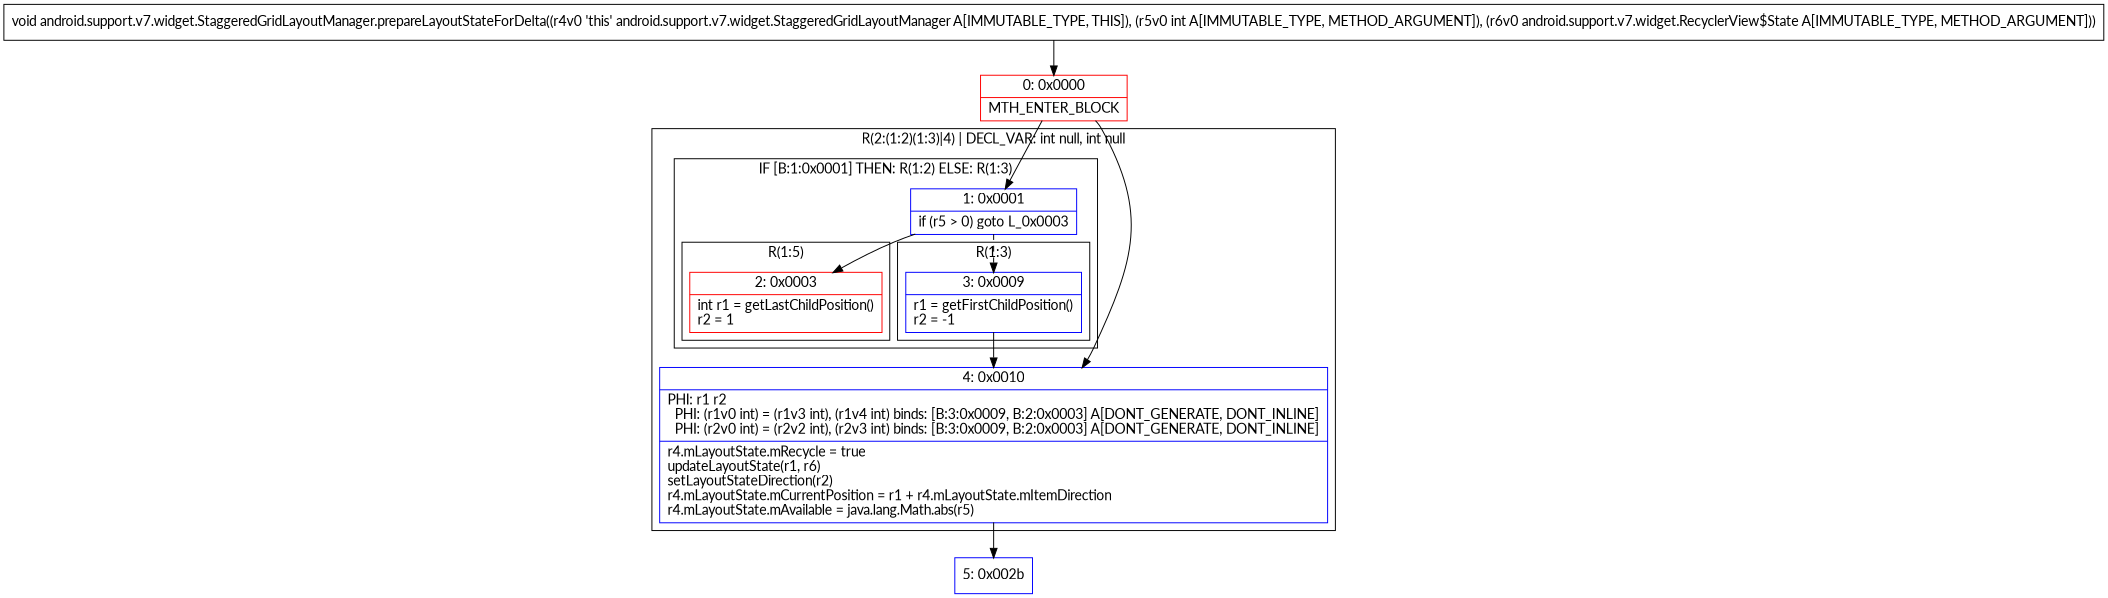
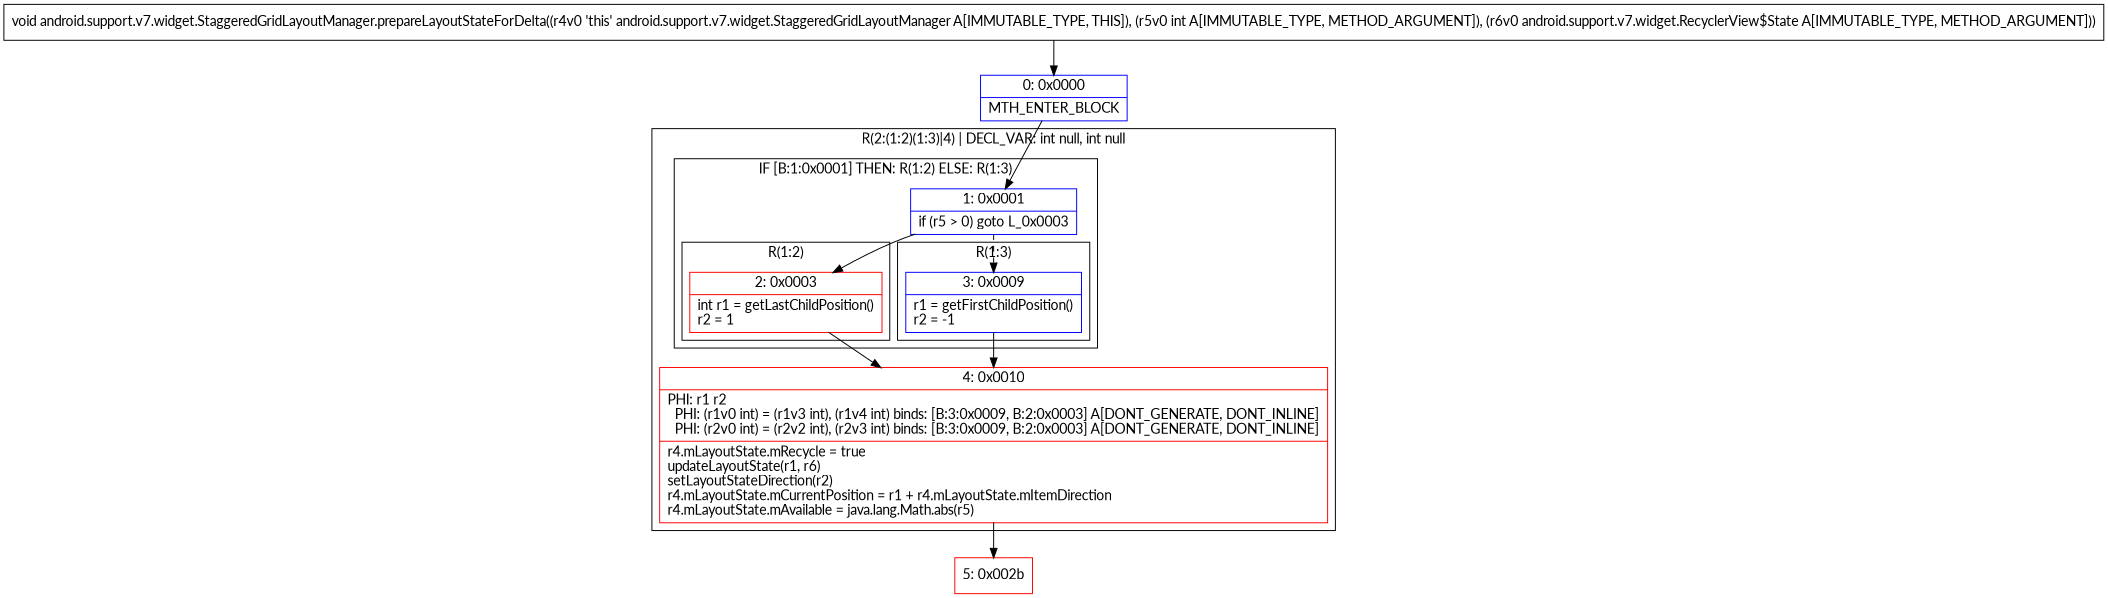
(1054, 98) -> (1054, 98)
(1130, 240) -> (860, 354)
(786, 253) -> (786, 253)
(994, 445) -> (994, 445)
(994, 576) -> (994, 576)
